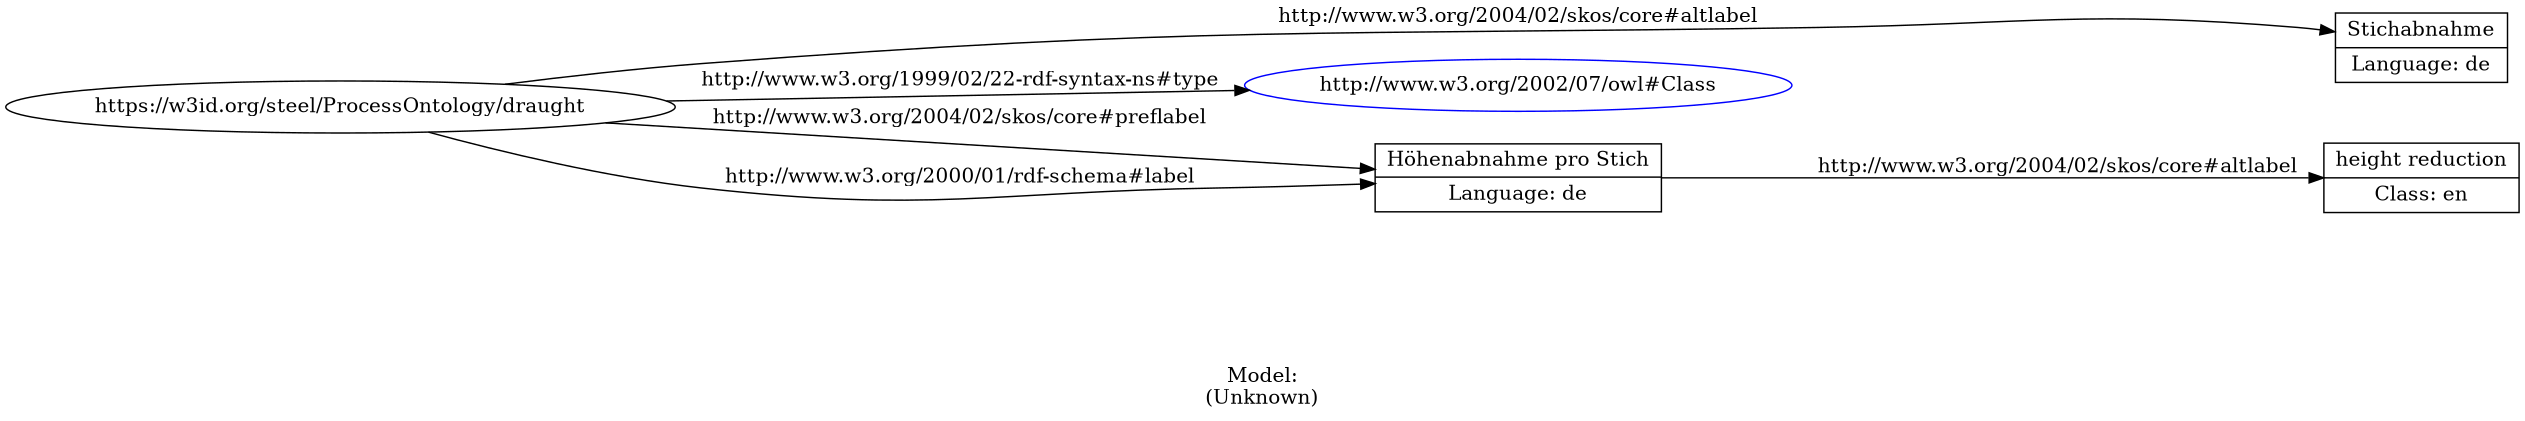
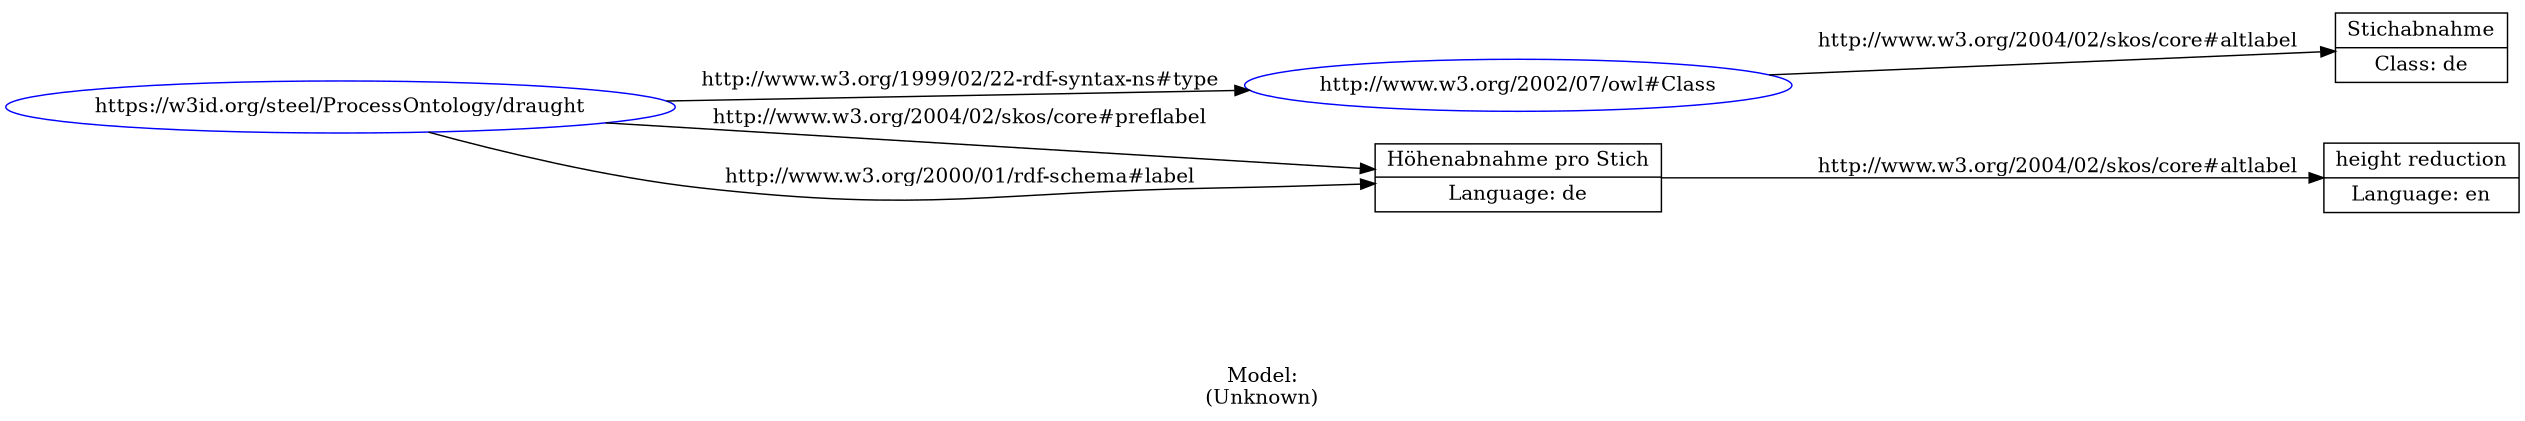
(1412, 32) -> (2045, 63)
(2421, 64) -> (2421, 64)
(340, 107) -> (340, 107)
(2421, 194) -> (2421, 194)
